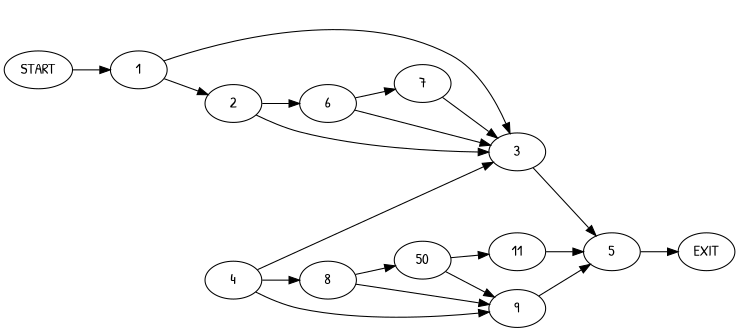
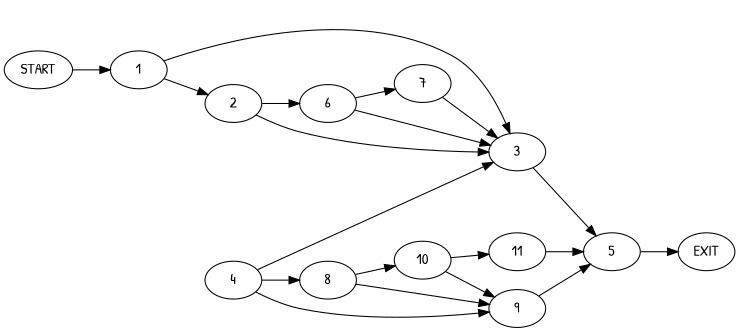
(423, 260) -> (423, 260)
